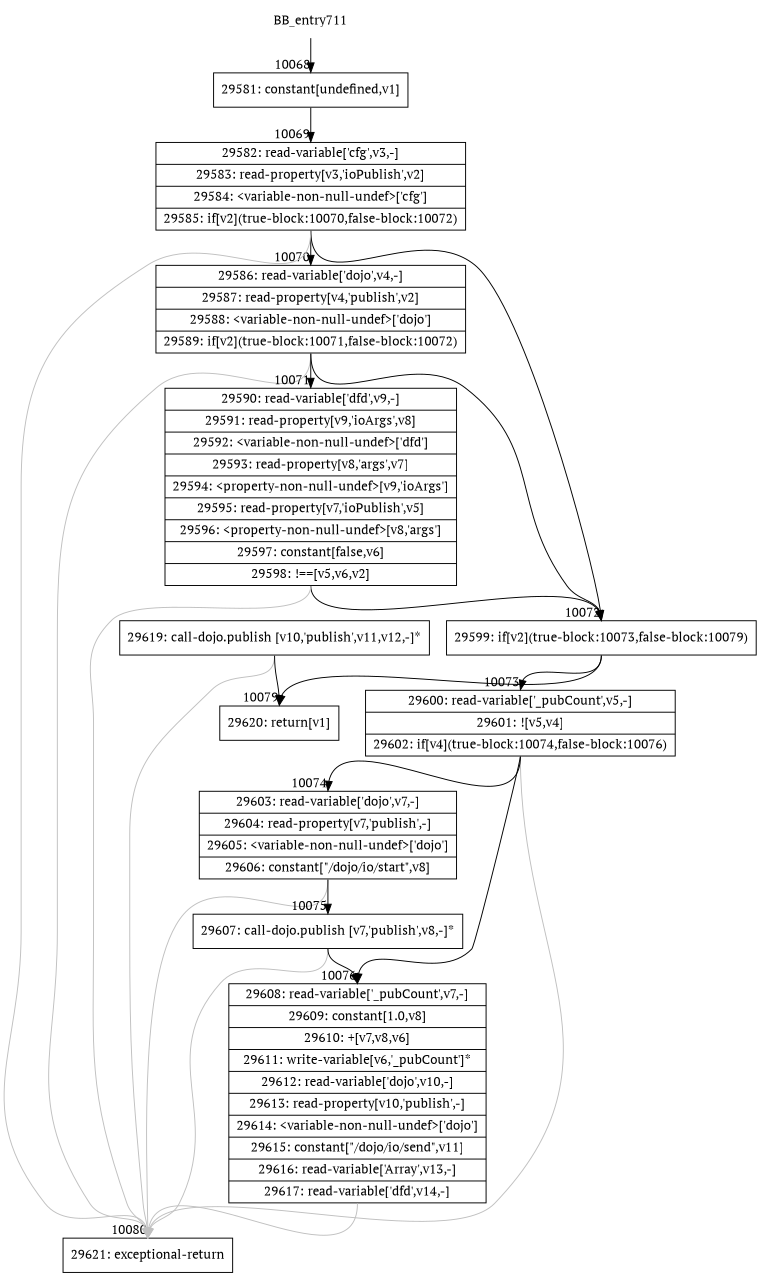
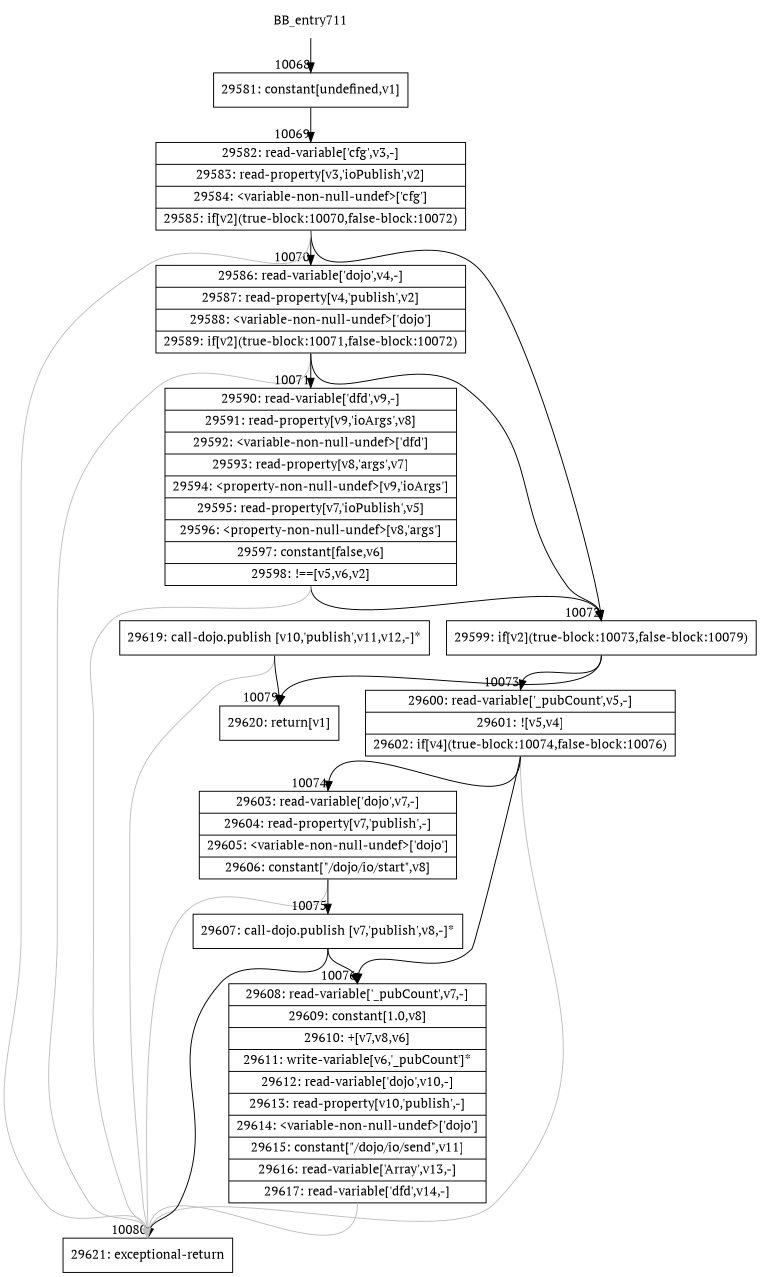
(191, 1048) -> (191, 1048)
